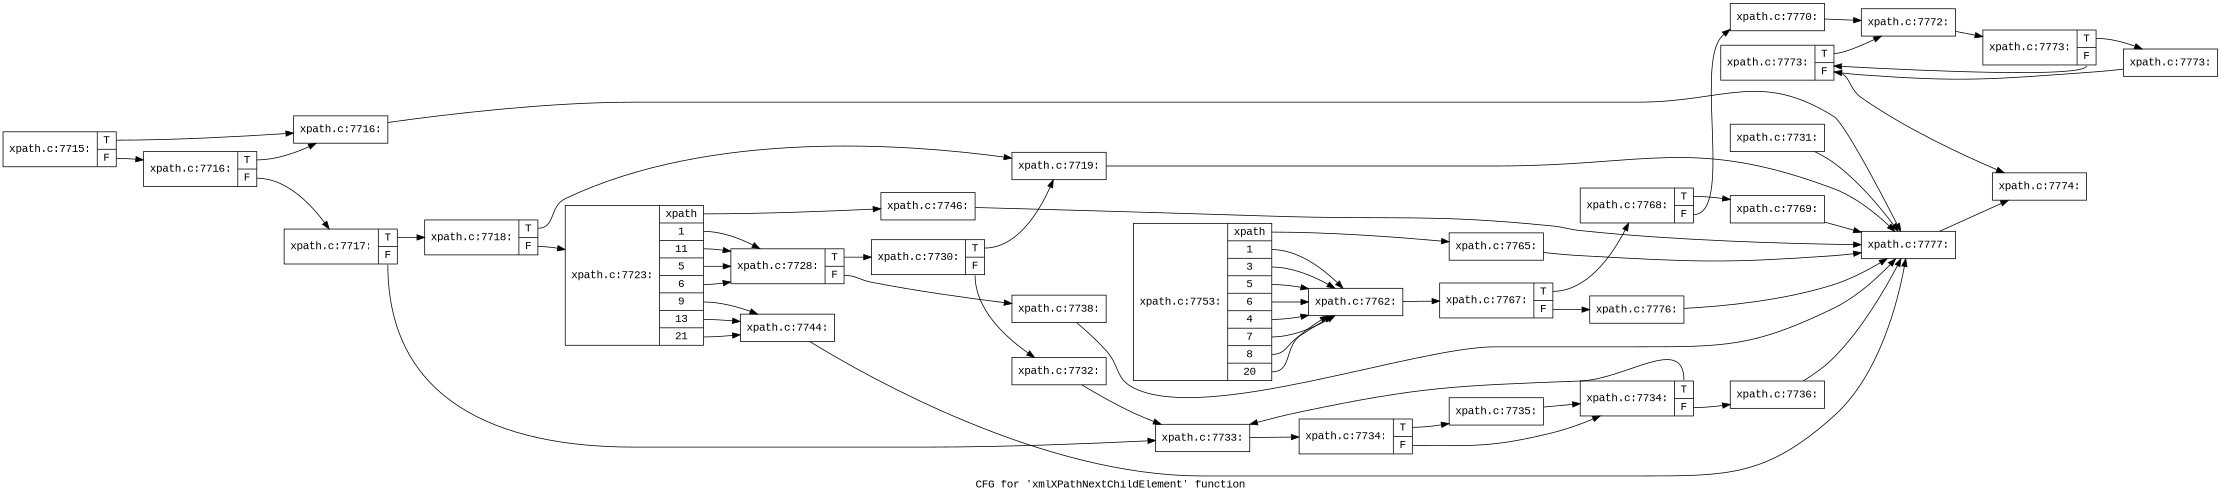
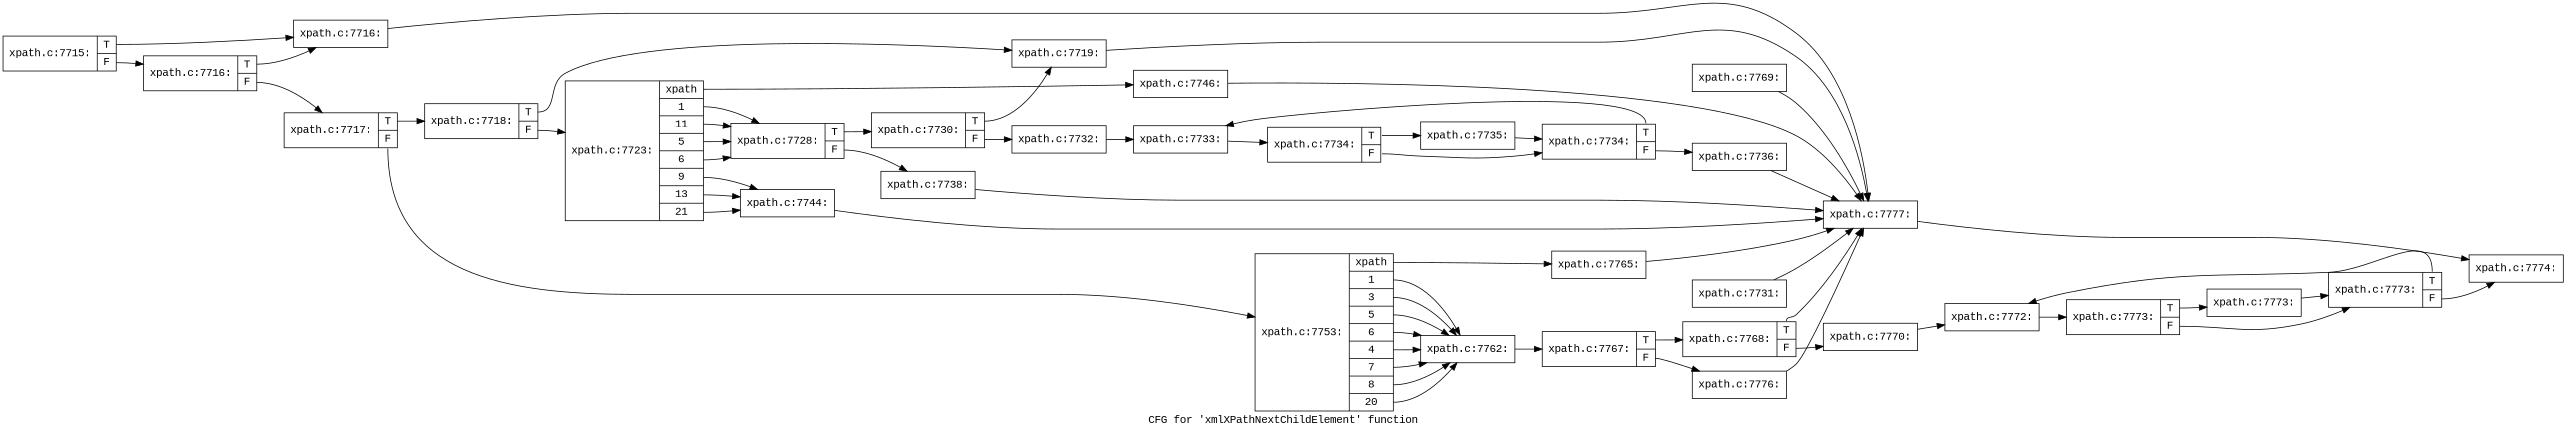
(1704, 197) -> (1826, 282)
(717, 447) -> (779, 294)
